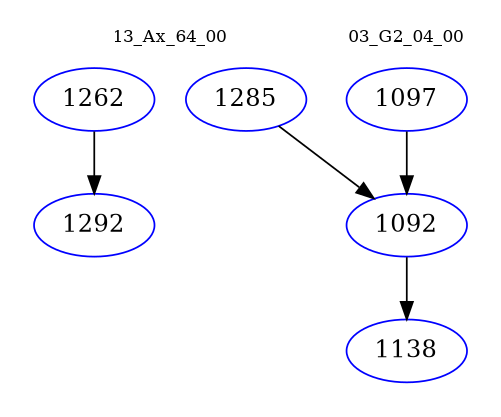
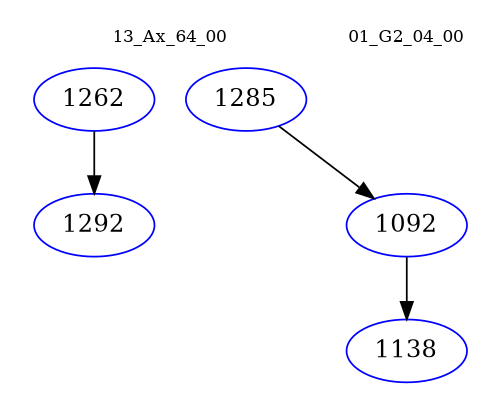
(407, 38) -> (407, 38)
(407, 100) -> none
